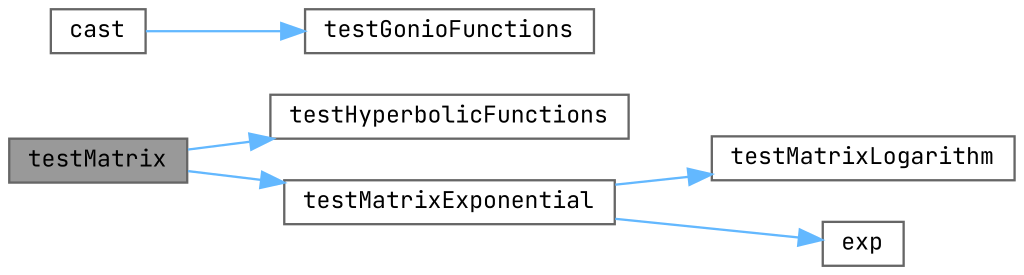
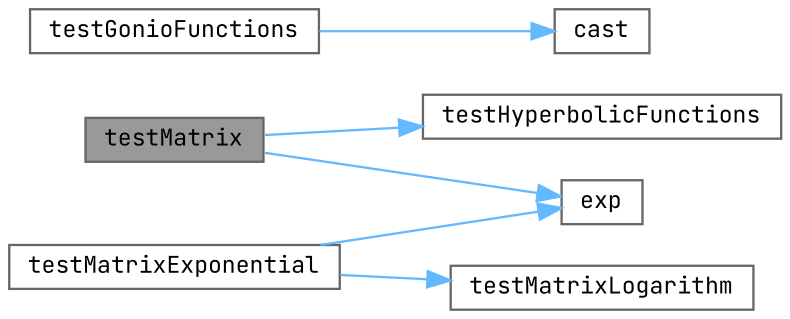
(213, 31) -> (425, 31)
(224, 175) -> (401, 173)
